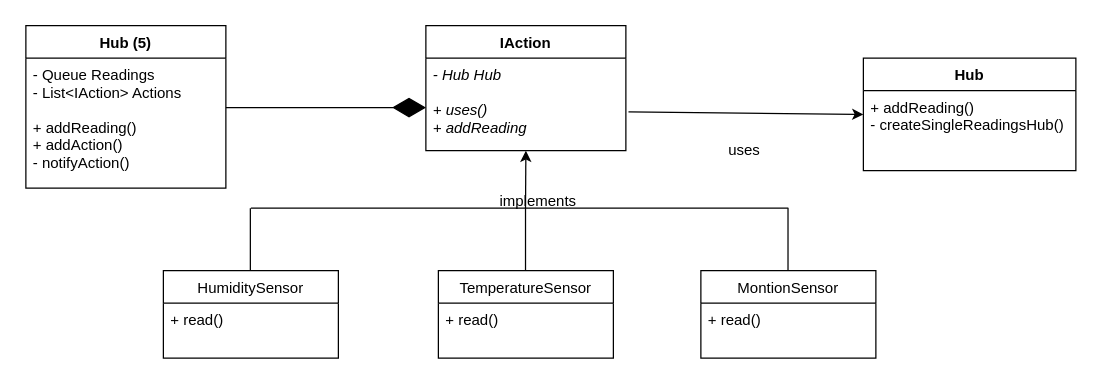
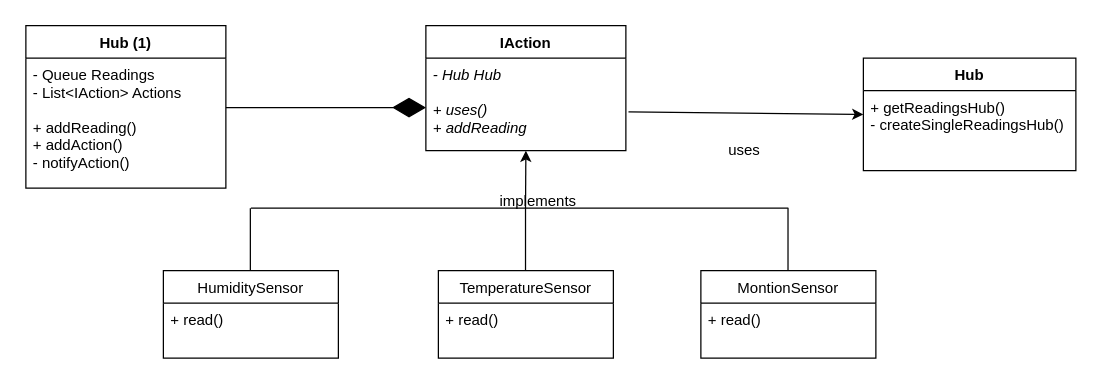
(125, 43) -> (125, 43)
(925, 108) -> (942, 108)
